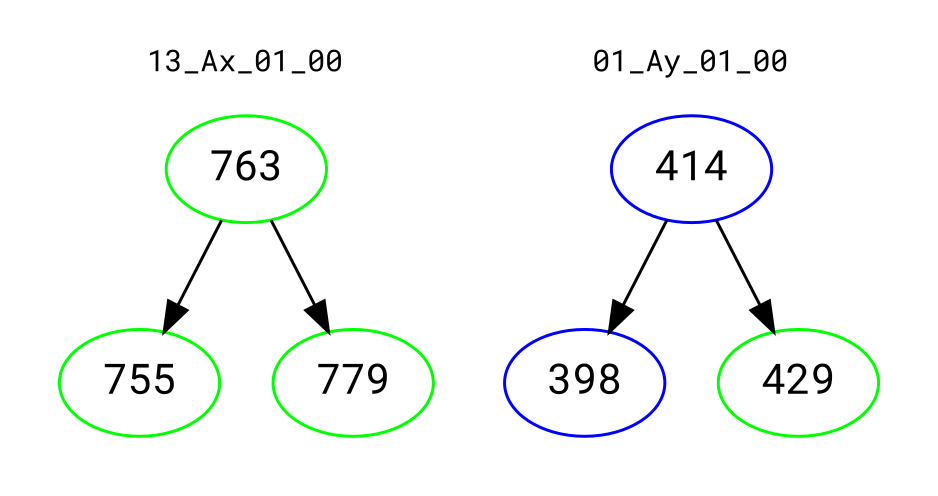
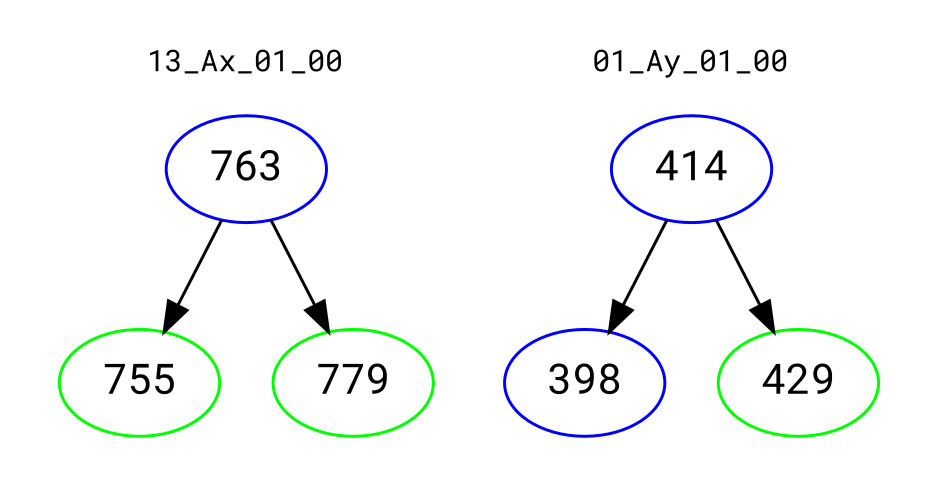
(246, 169) -> (246, 169)
